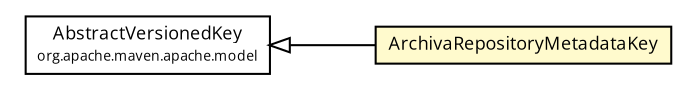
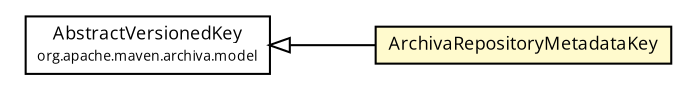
(148, 56) -> (148, 56)
